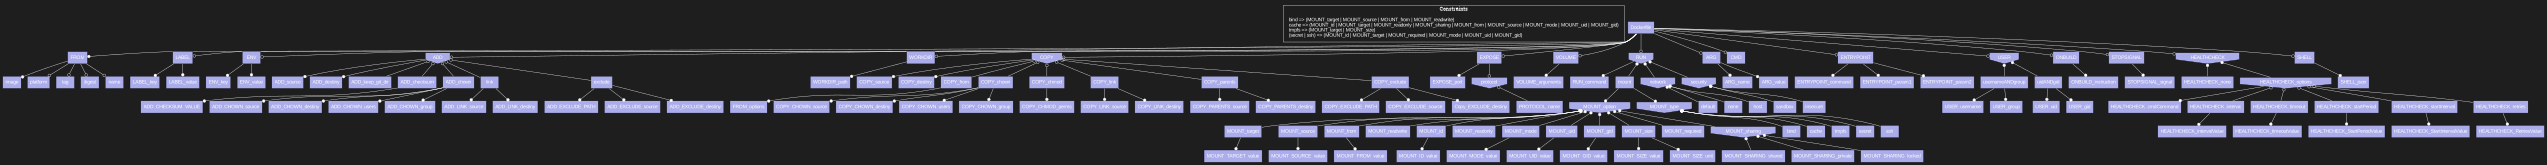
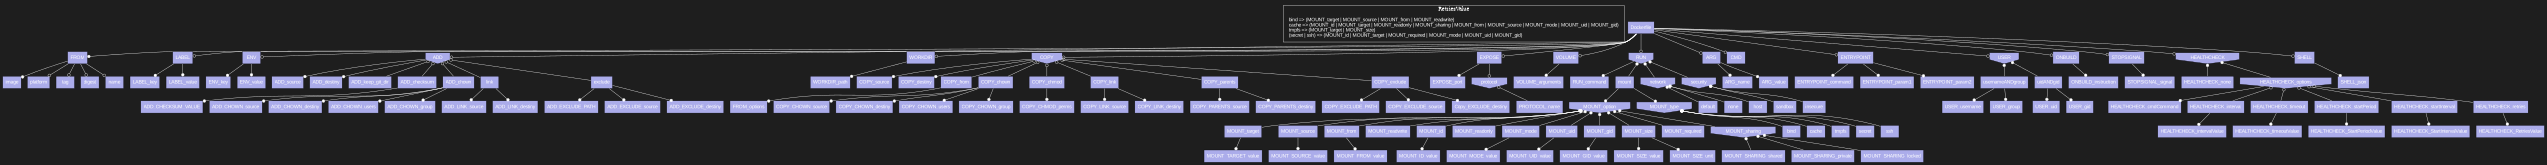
(1454, 9) -> (1454, 9)
